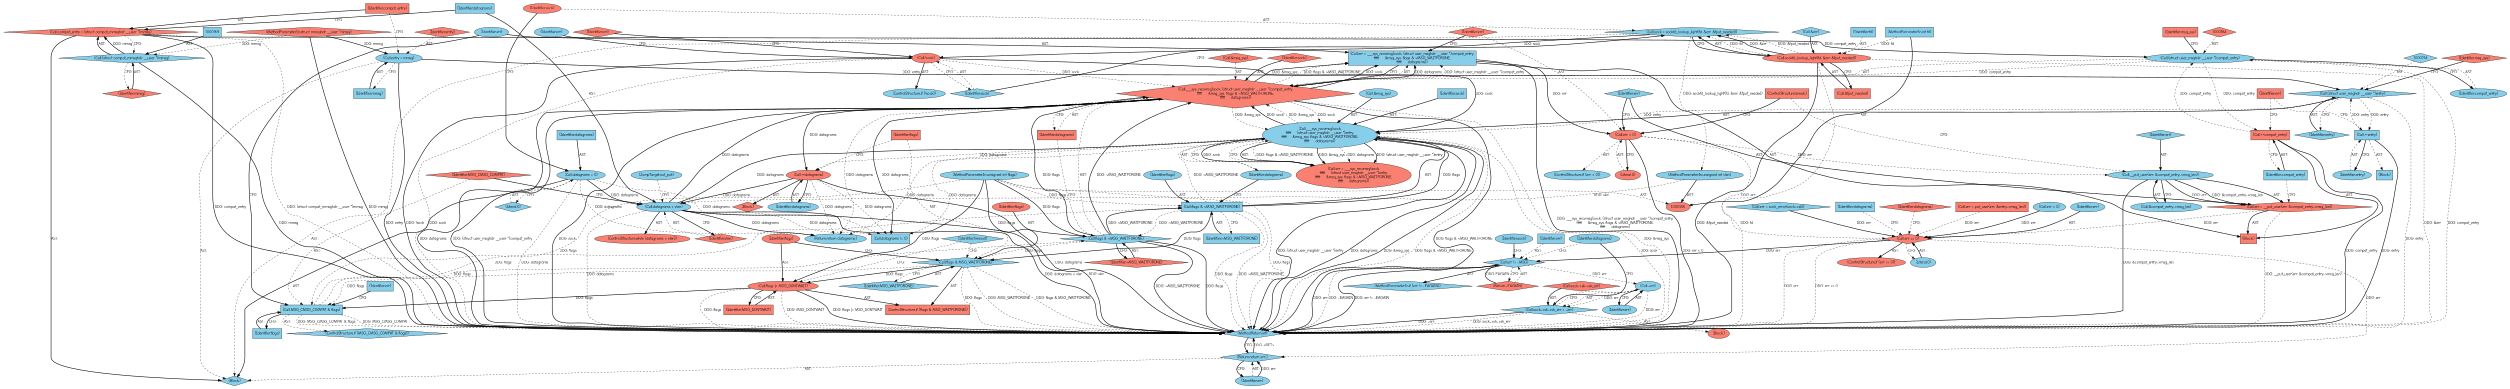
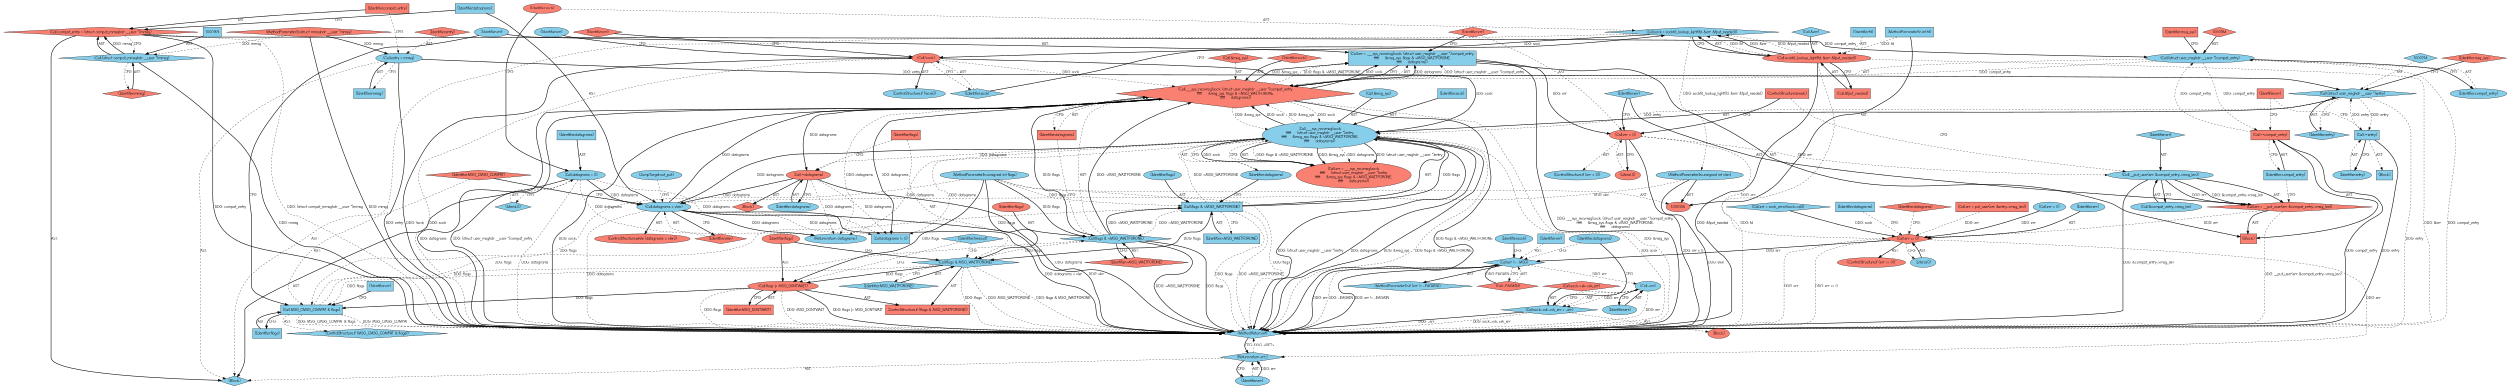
(2211, 44) -> (2211, 44)
(1864, 223) -> (1864, 223)
(1508, 286) -> (1508, 286)
none -> (1704, 322)
(1254, 347) -> (1254, 347)
